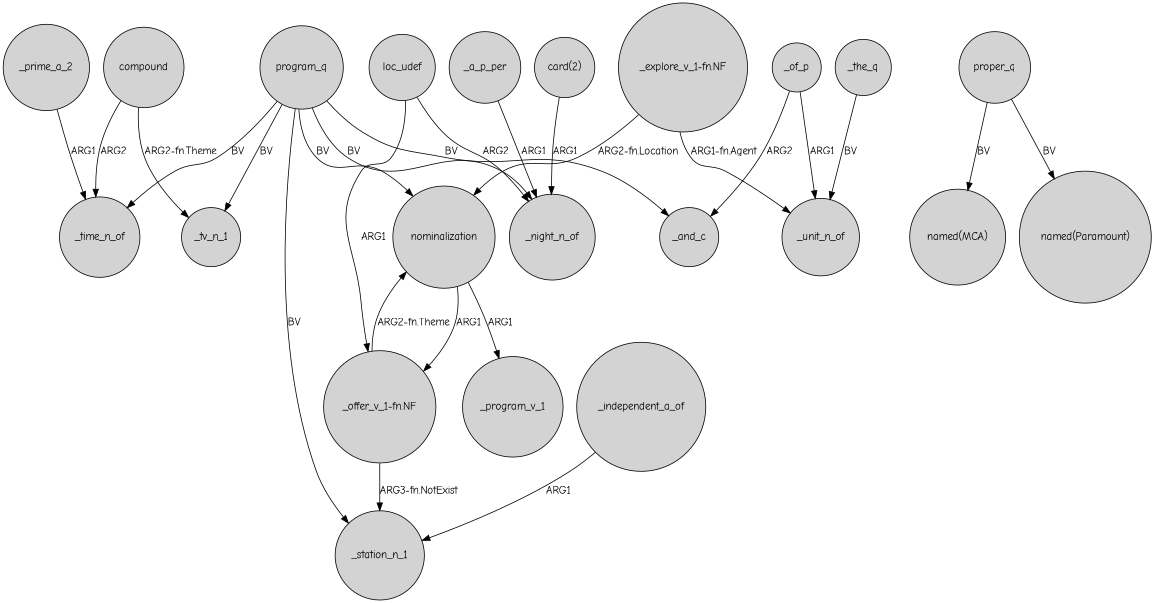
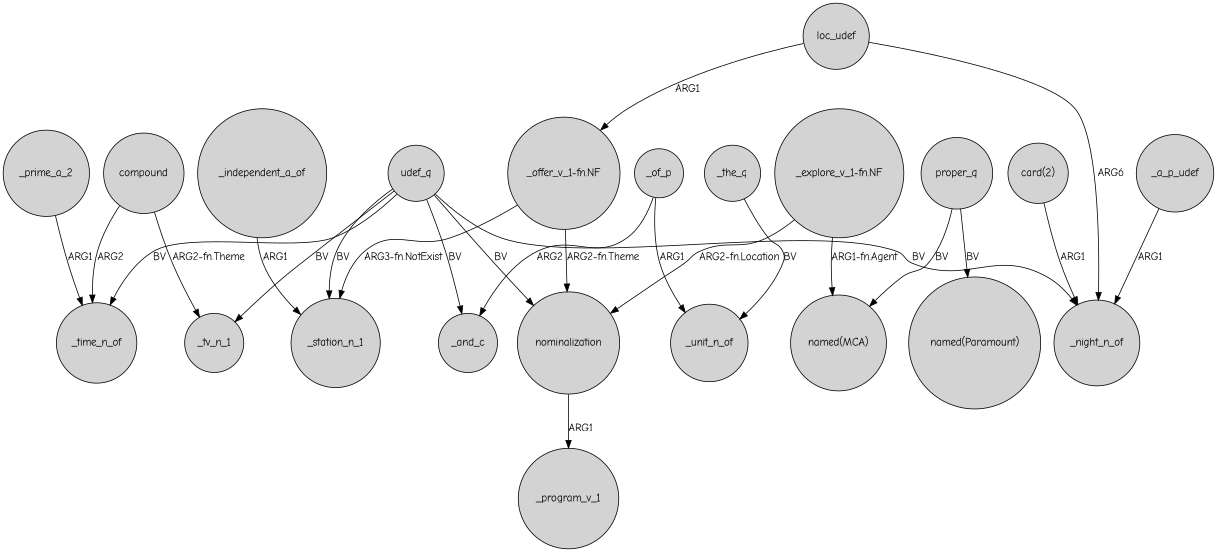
(302, 67) -> (416, 173)
(485, 67) -> (1175, 173)
(496, 152) -> (1111, 173)
(727, 172) -> (831, 262)
(453, 329) -> none
